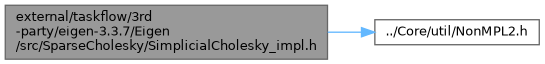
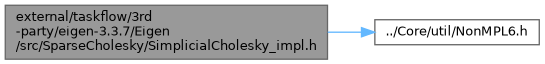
(457, 32) -> (457, 32)
